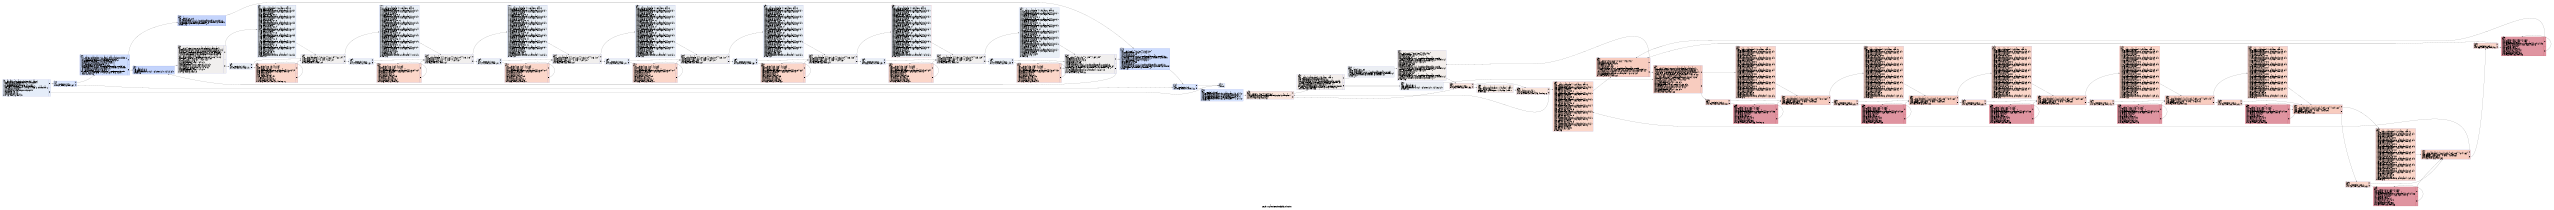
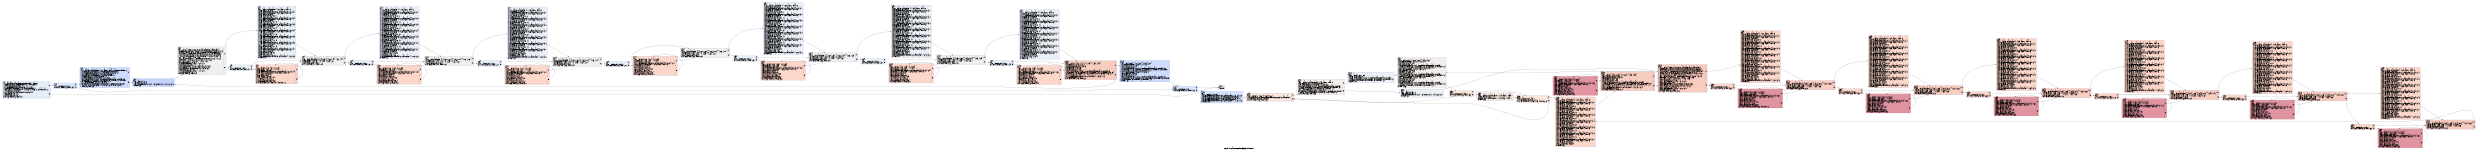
(202, 21) -> none
(655, 31) -> none
(2486, 46) -> none
(1091, 64) -> (1091, 70)
